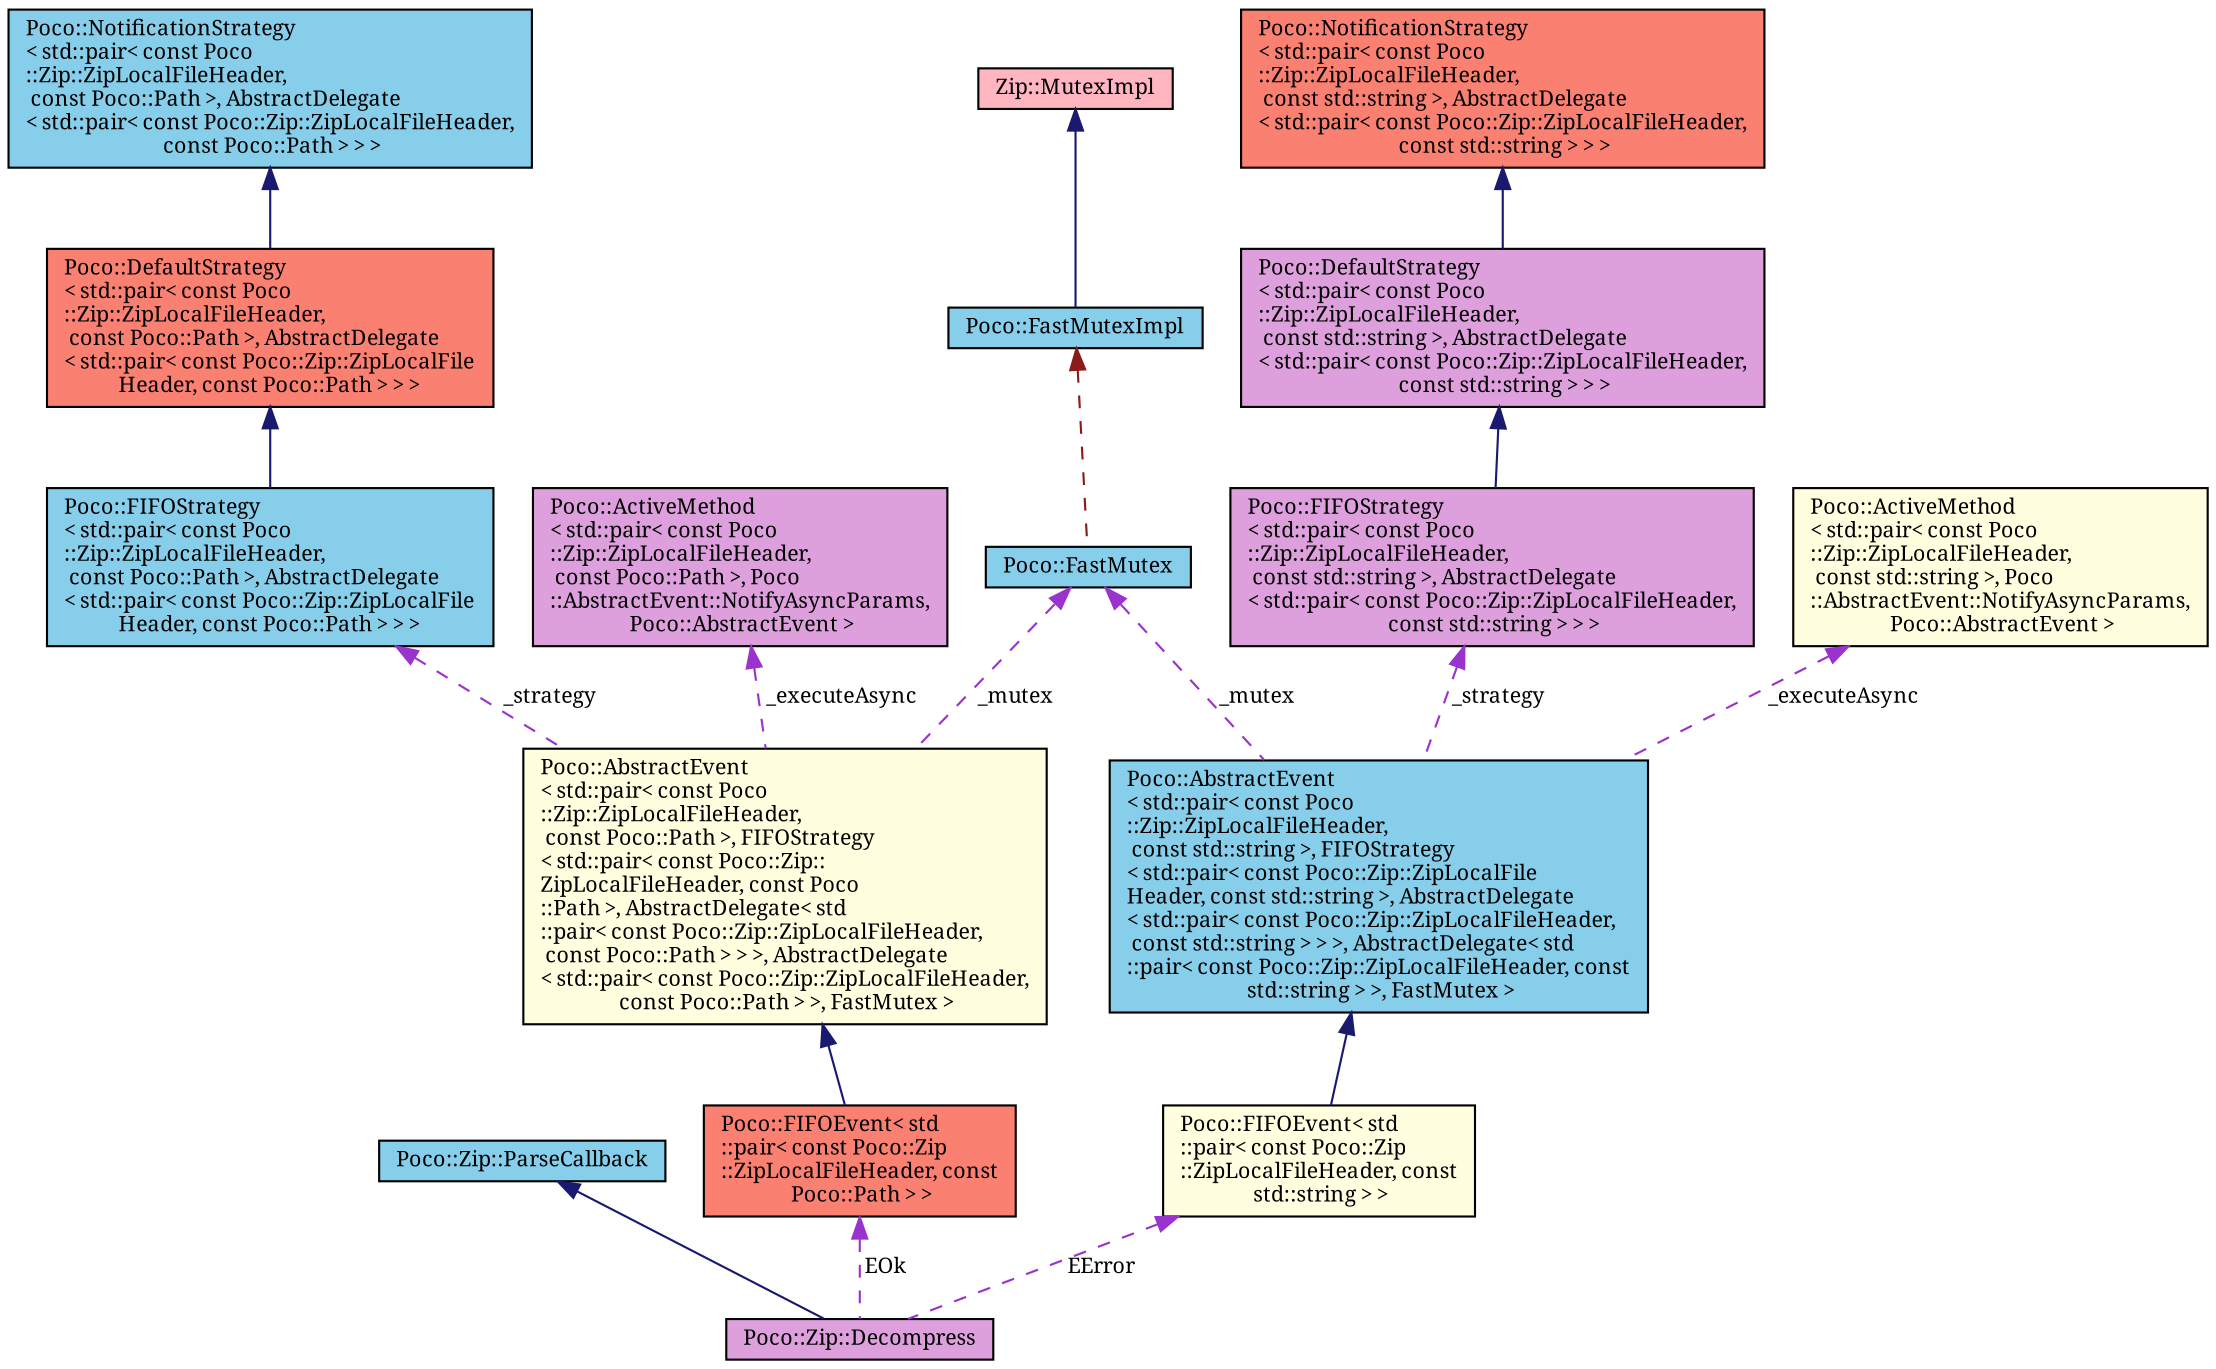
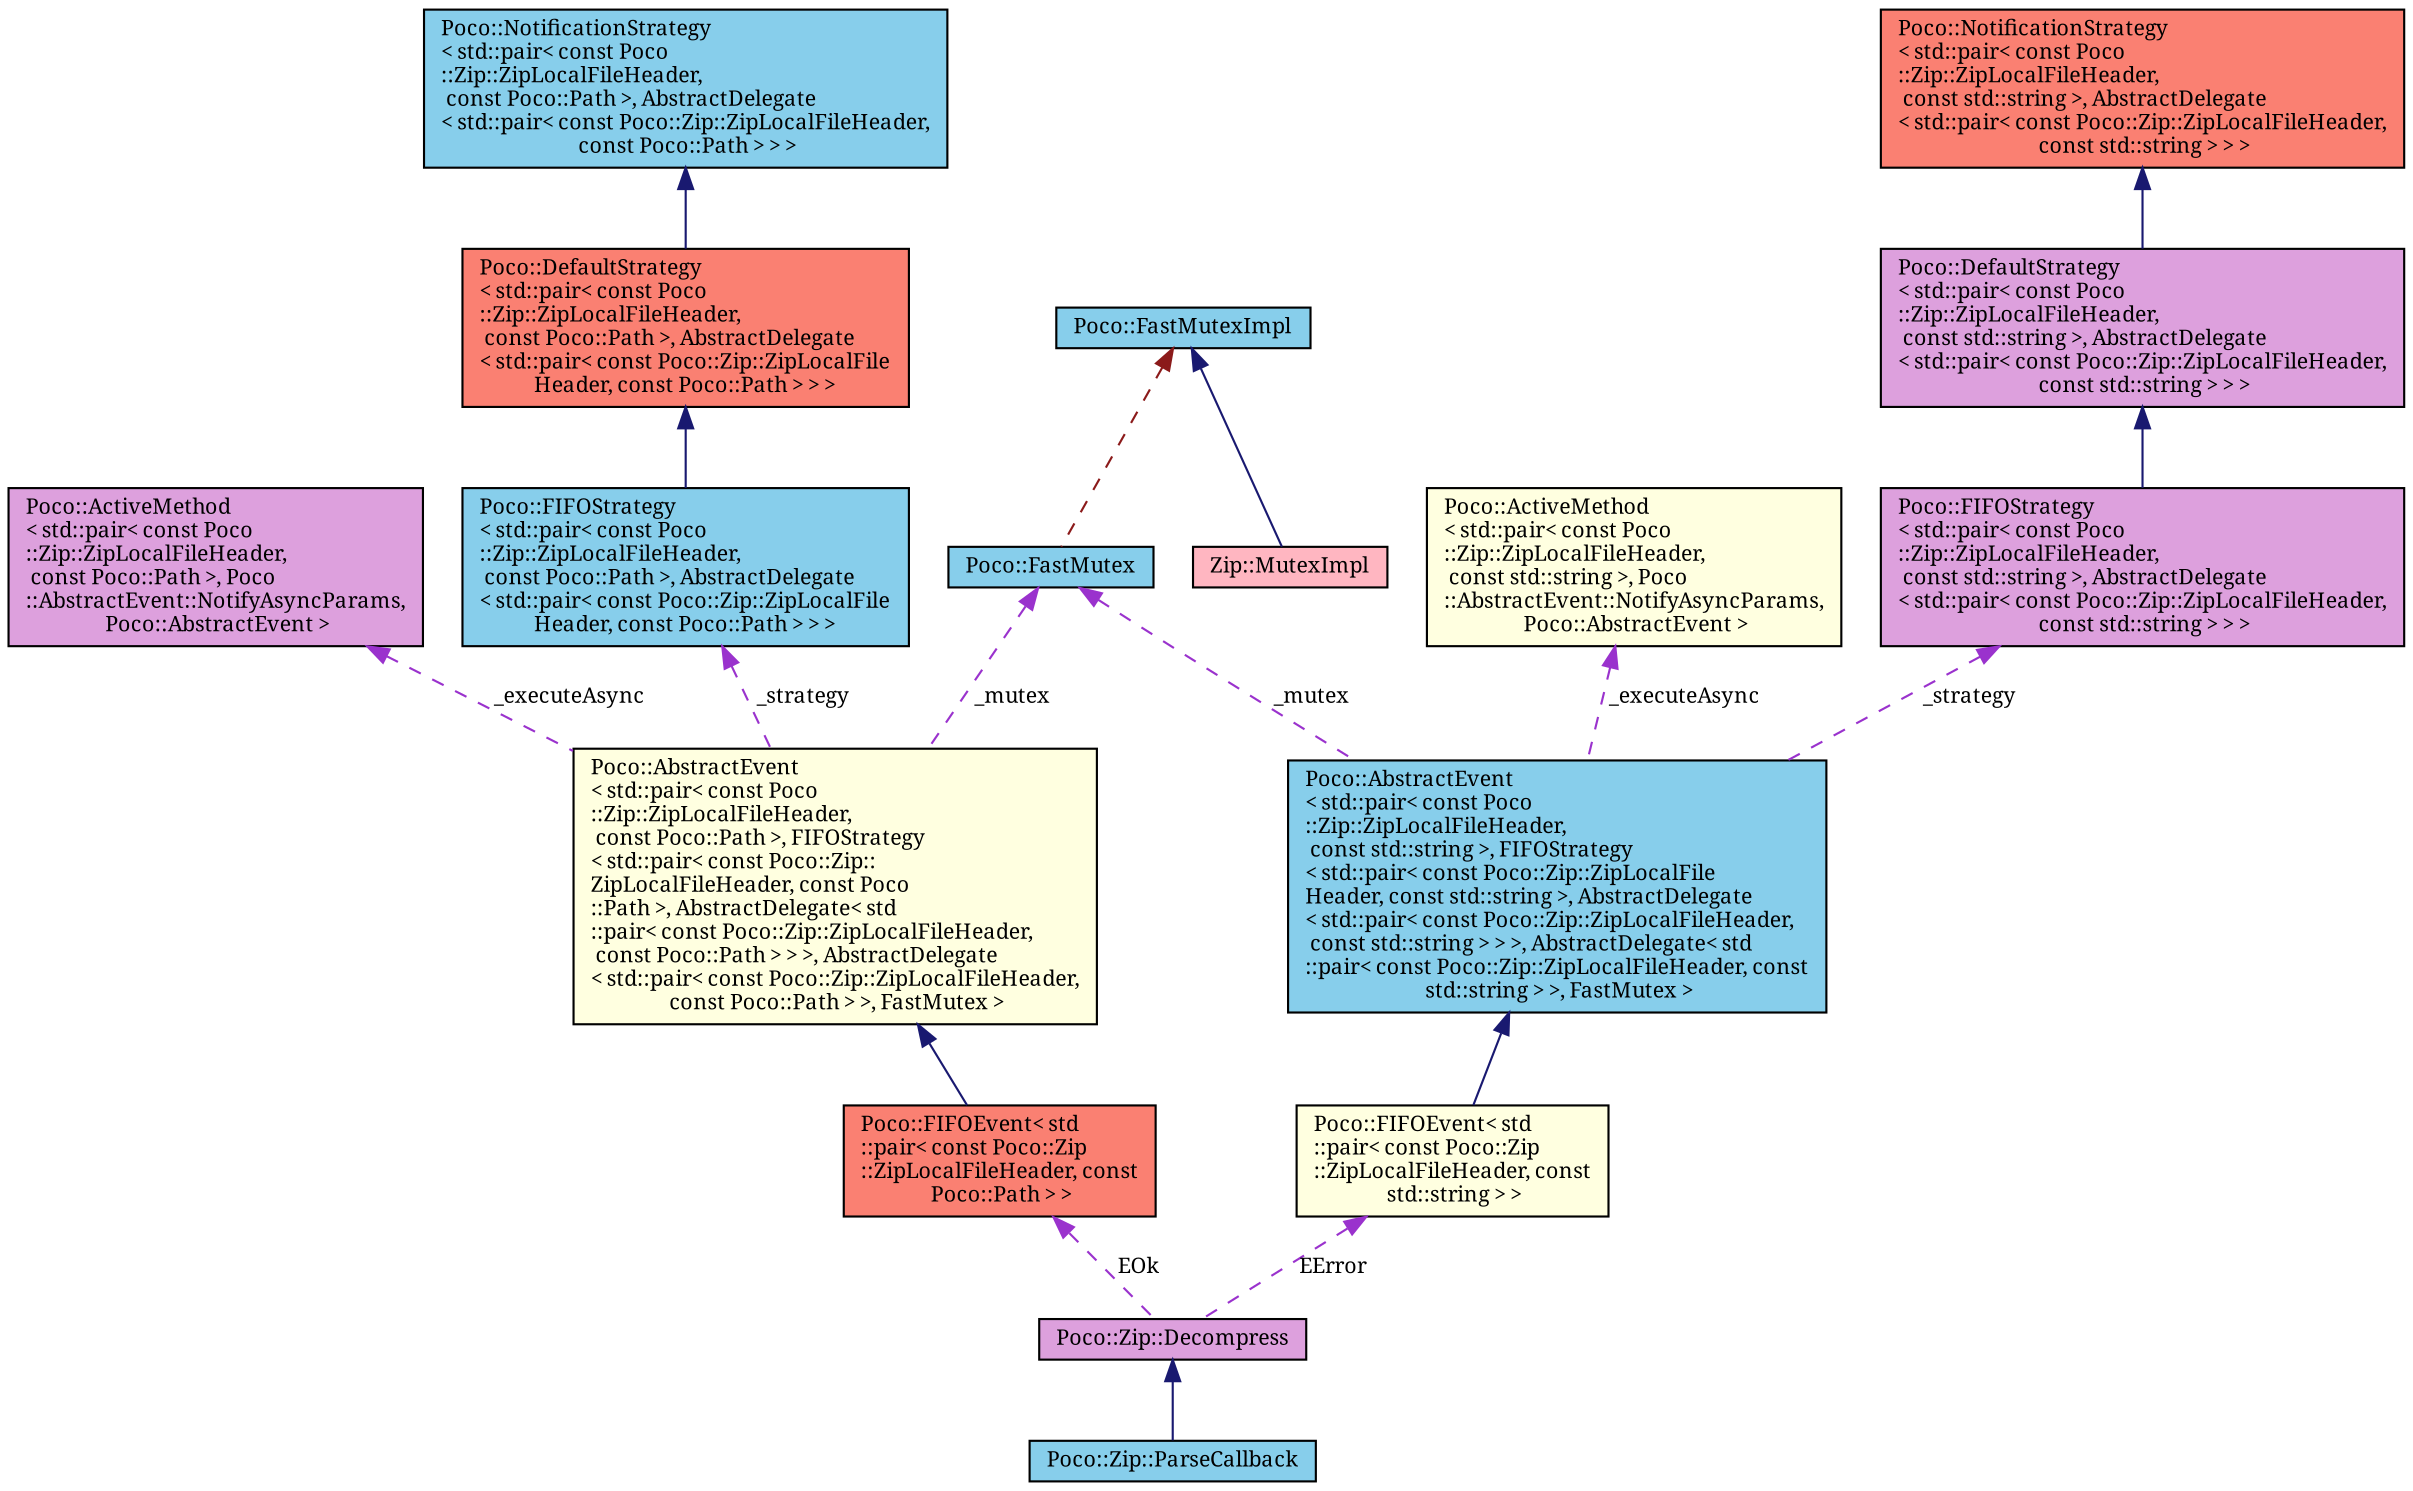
(1076, 219) -> (1241, 458)
(700, 1255) -> (1173, 1411)
